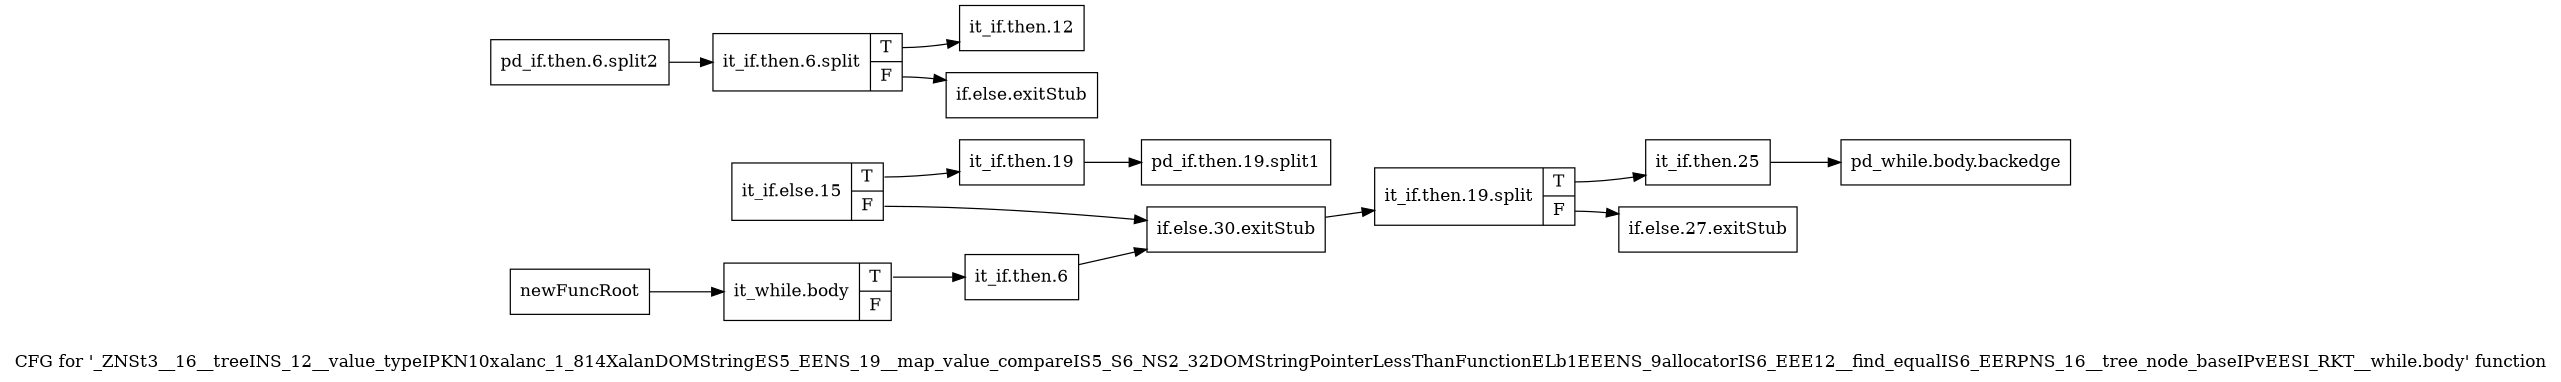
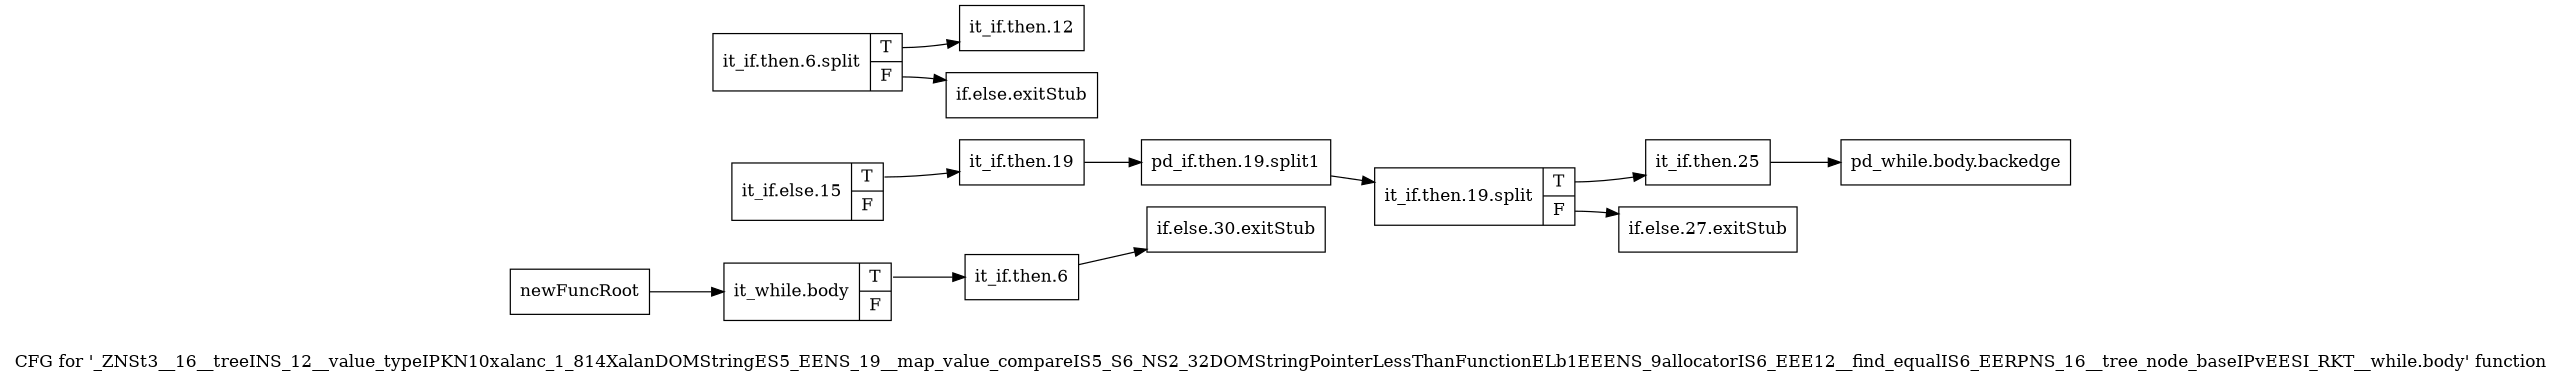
(580, 62) -> none
(1010, 210) -> none
(1344, 215) -> (1347, 178)
